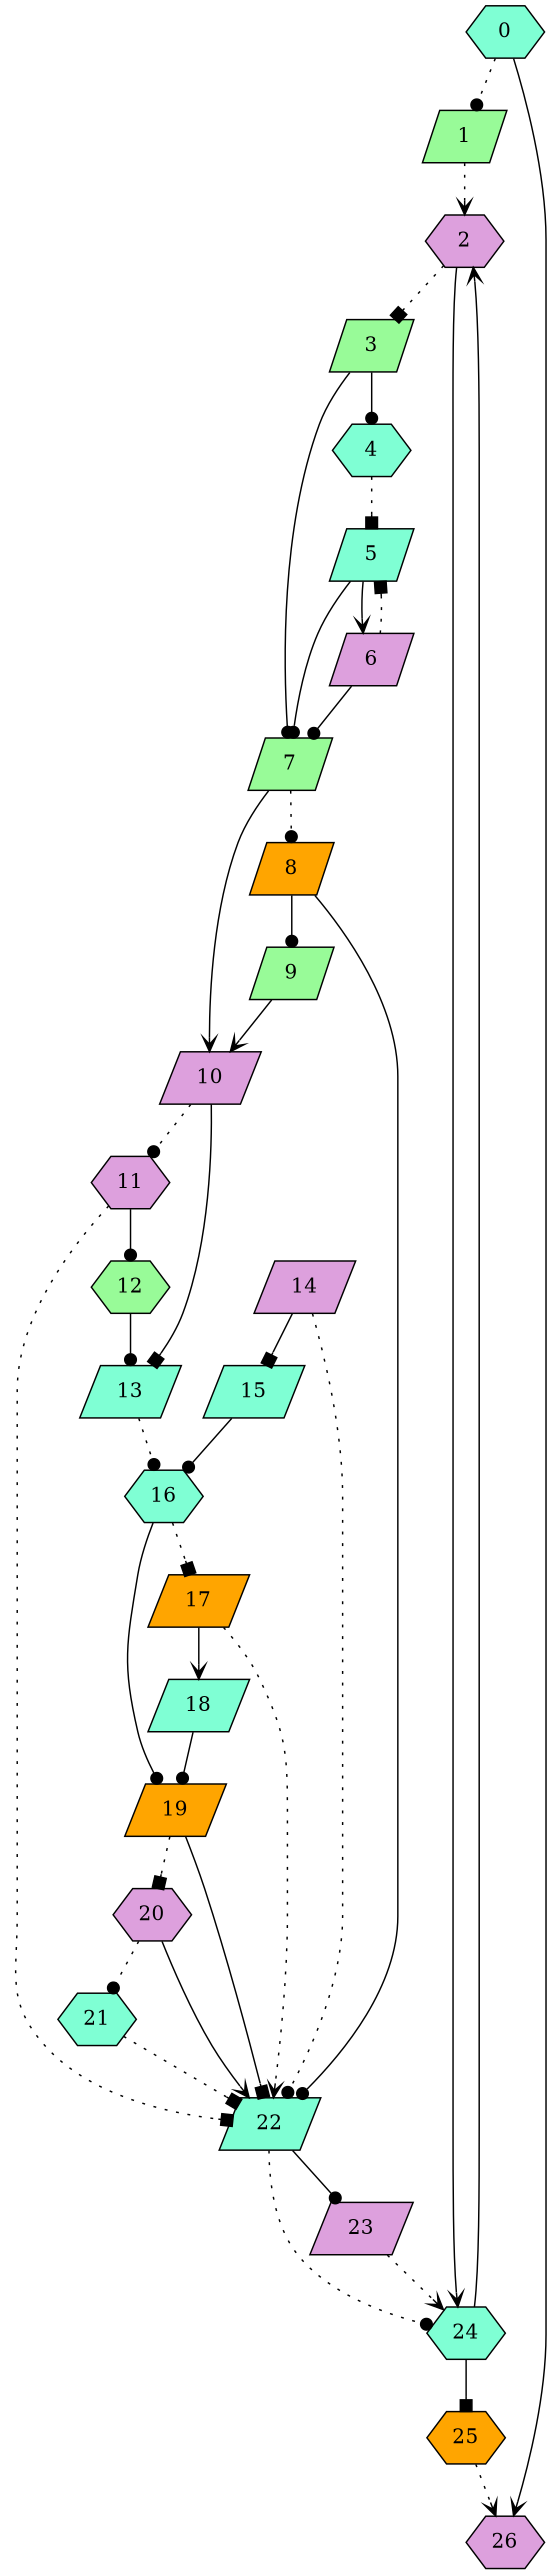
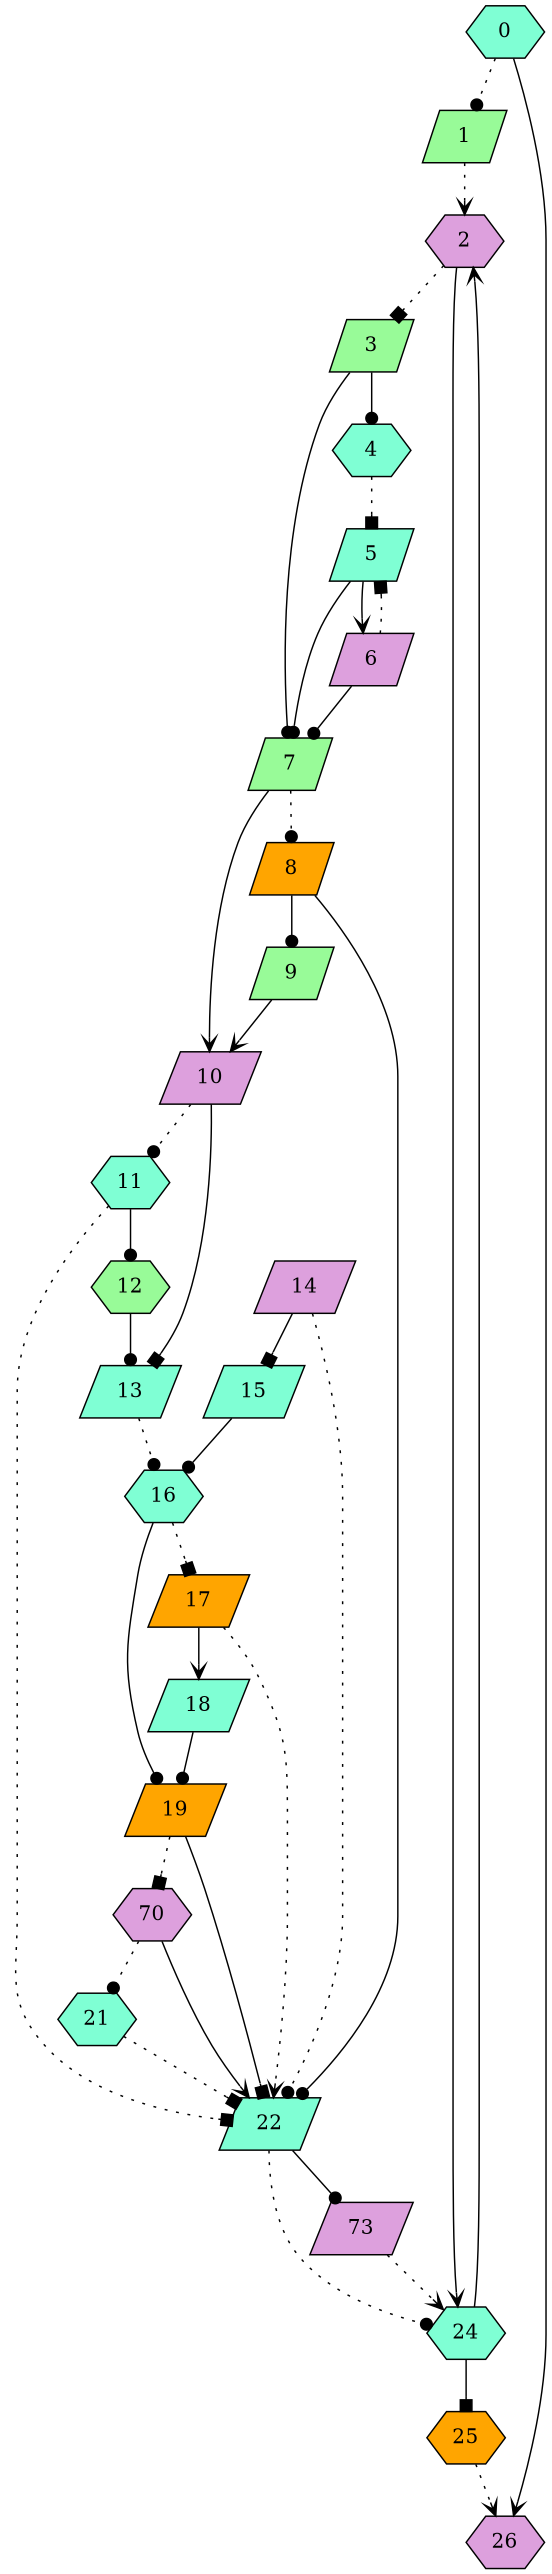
(131, 1183) -> (131, 1183)
(152, 1915) -> (152, 1915)
(362, 2229) -> (362, 2229)
